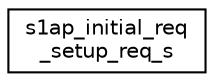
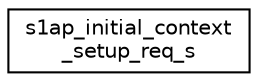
(107, 41) -> (129, 41)
